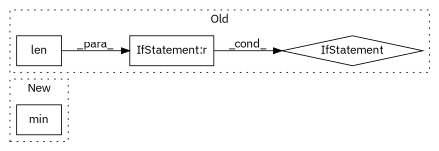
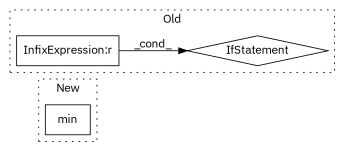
(39, 51) -> none
(172, 51) -> (68, 51)
